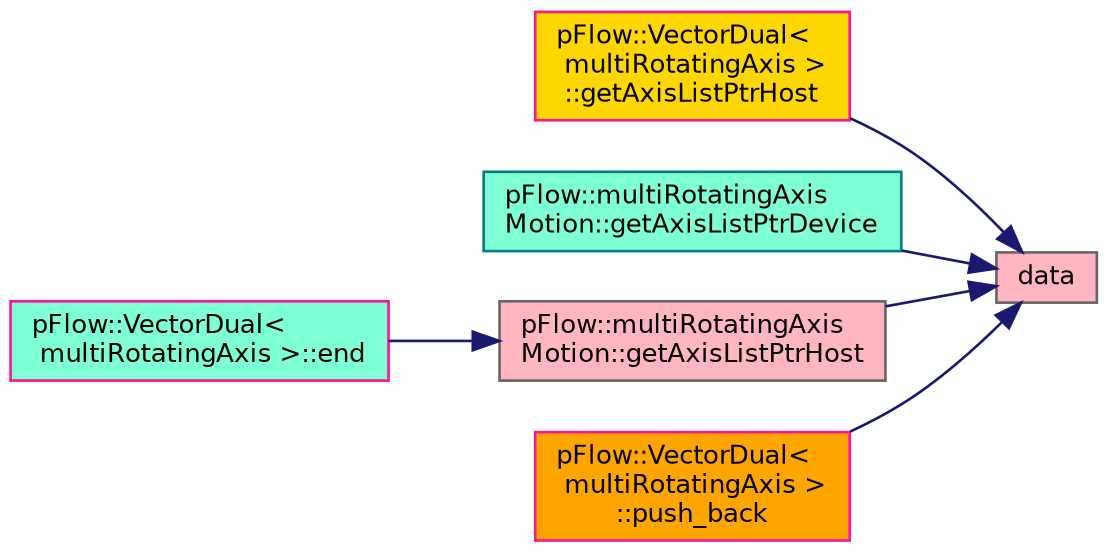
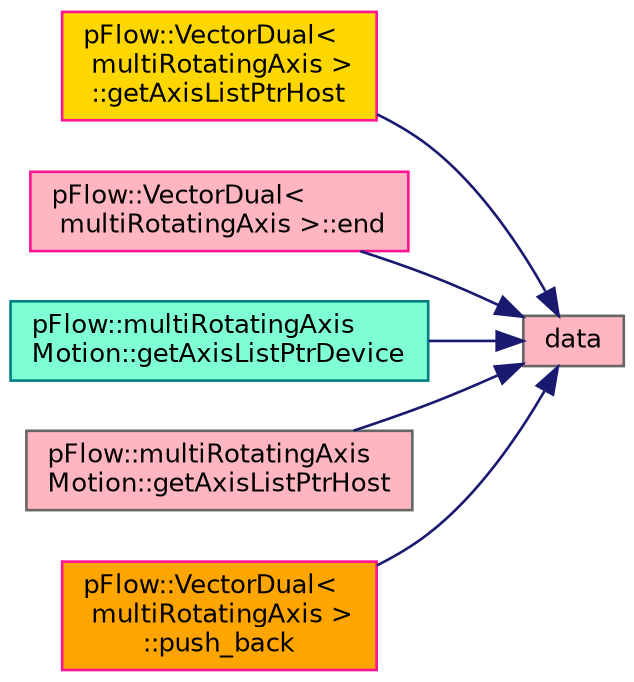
(200, 341) -> (219, 211)
(431, 341) -> (431, 276)
